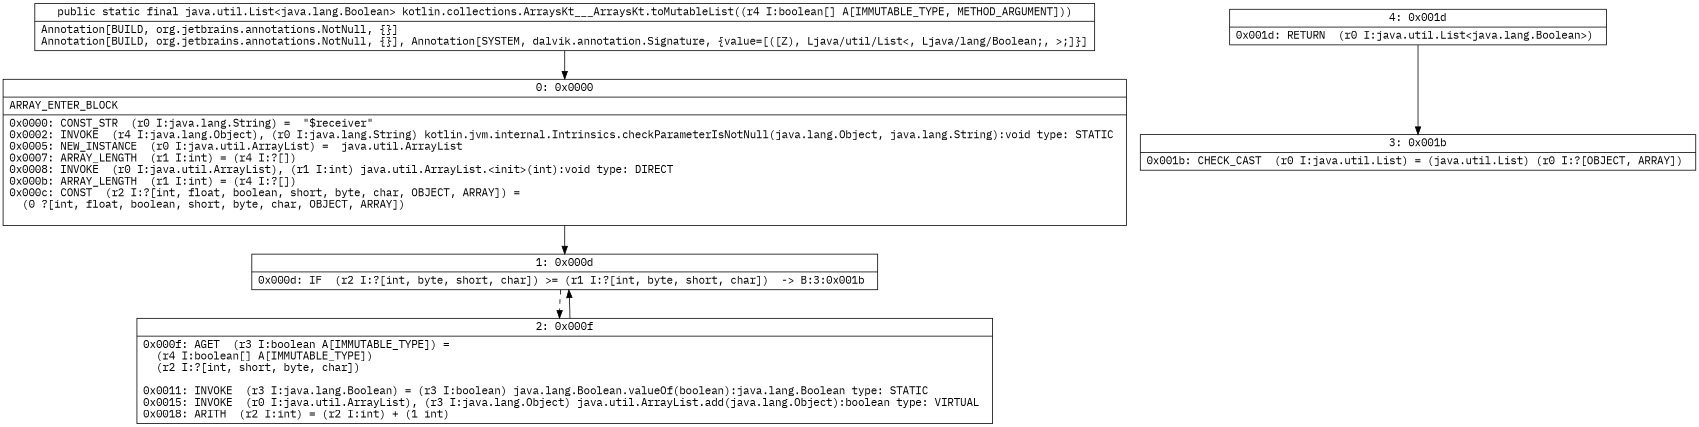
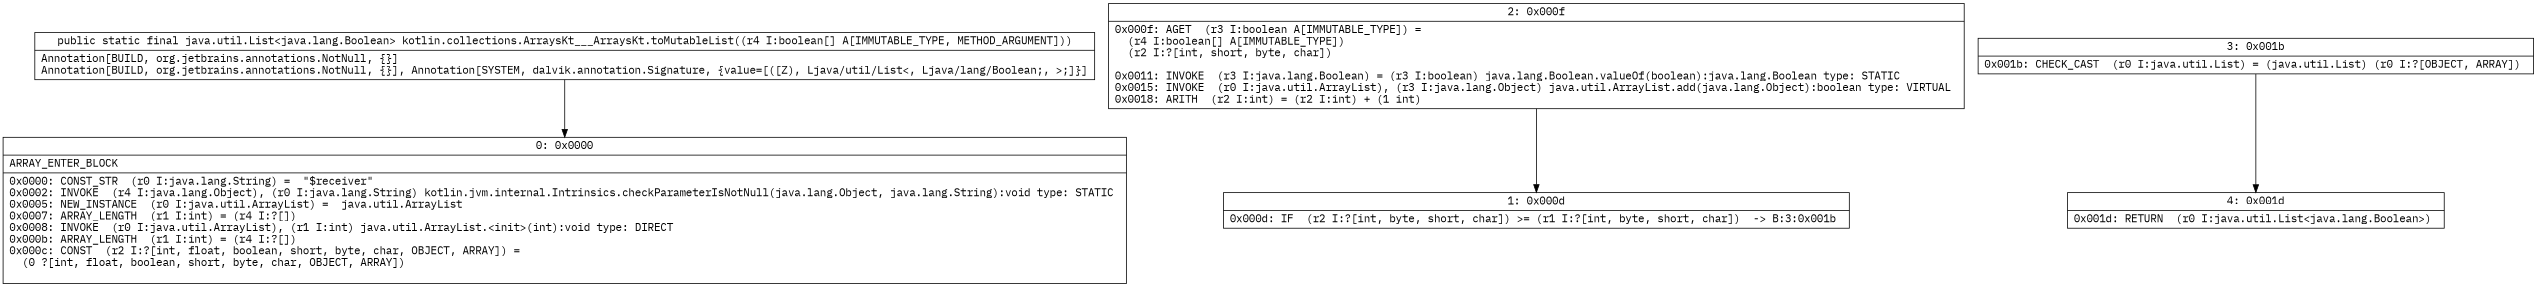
(1418, 86) -> (2256, 129)
(565, 236) -> none
(560, 300) -> none
